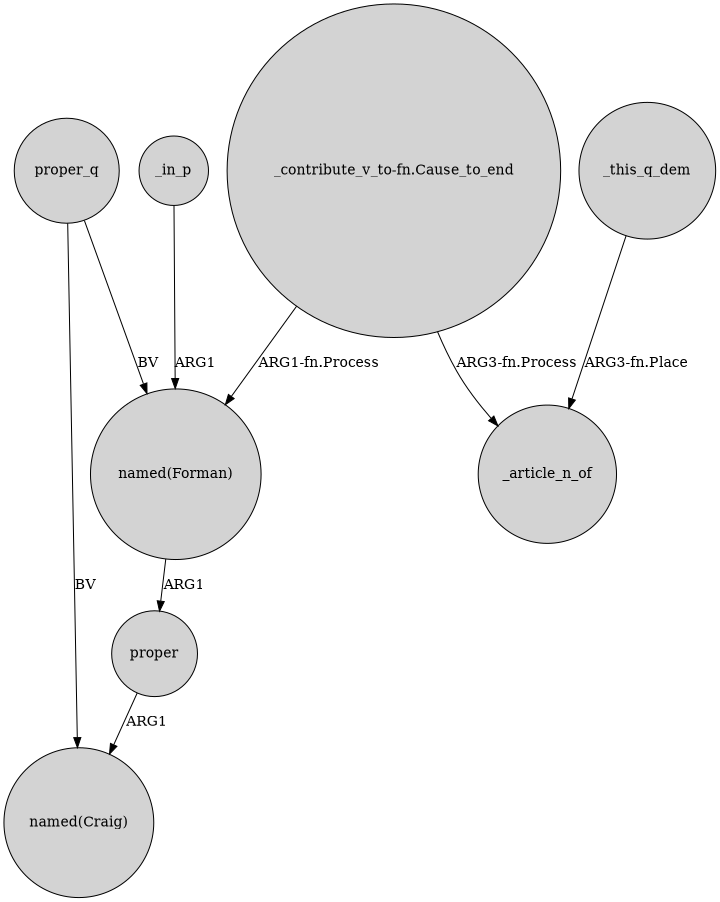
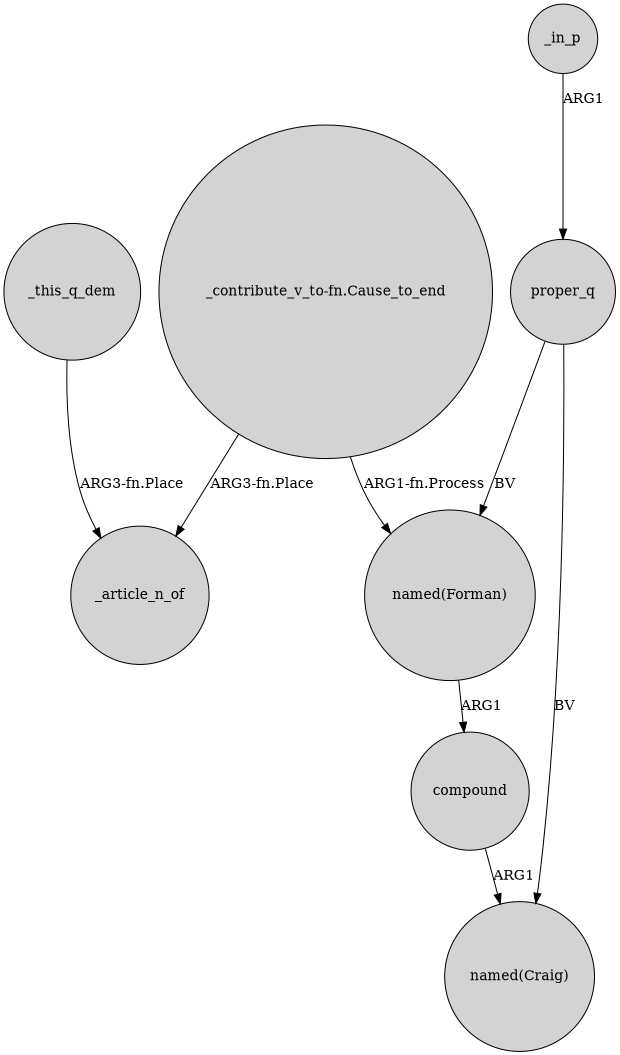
(175, 292) -> (563, 151)
(517, 363) -> (263, 484)
(155, 654) -> (470, 791)
